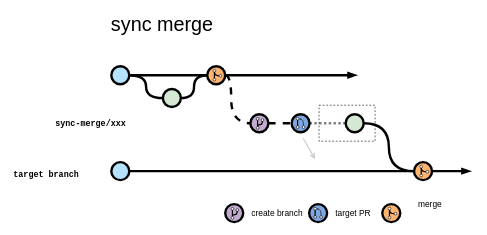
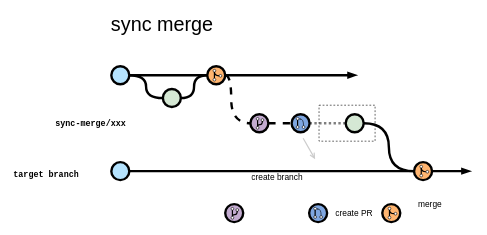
(279, 213) -> (279, 177)
(356, 213) -> (356, 213)
